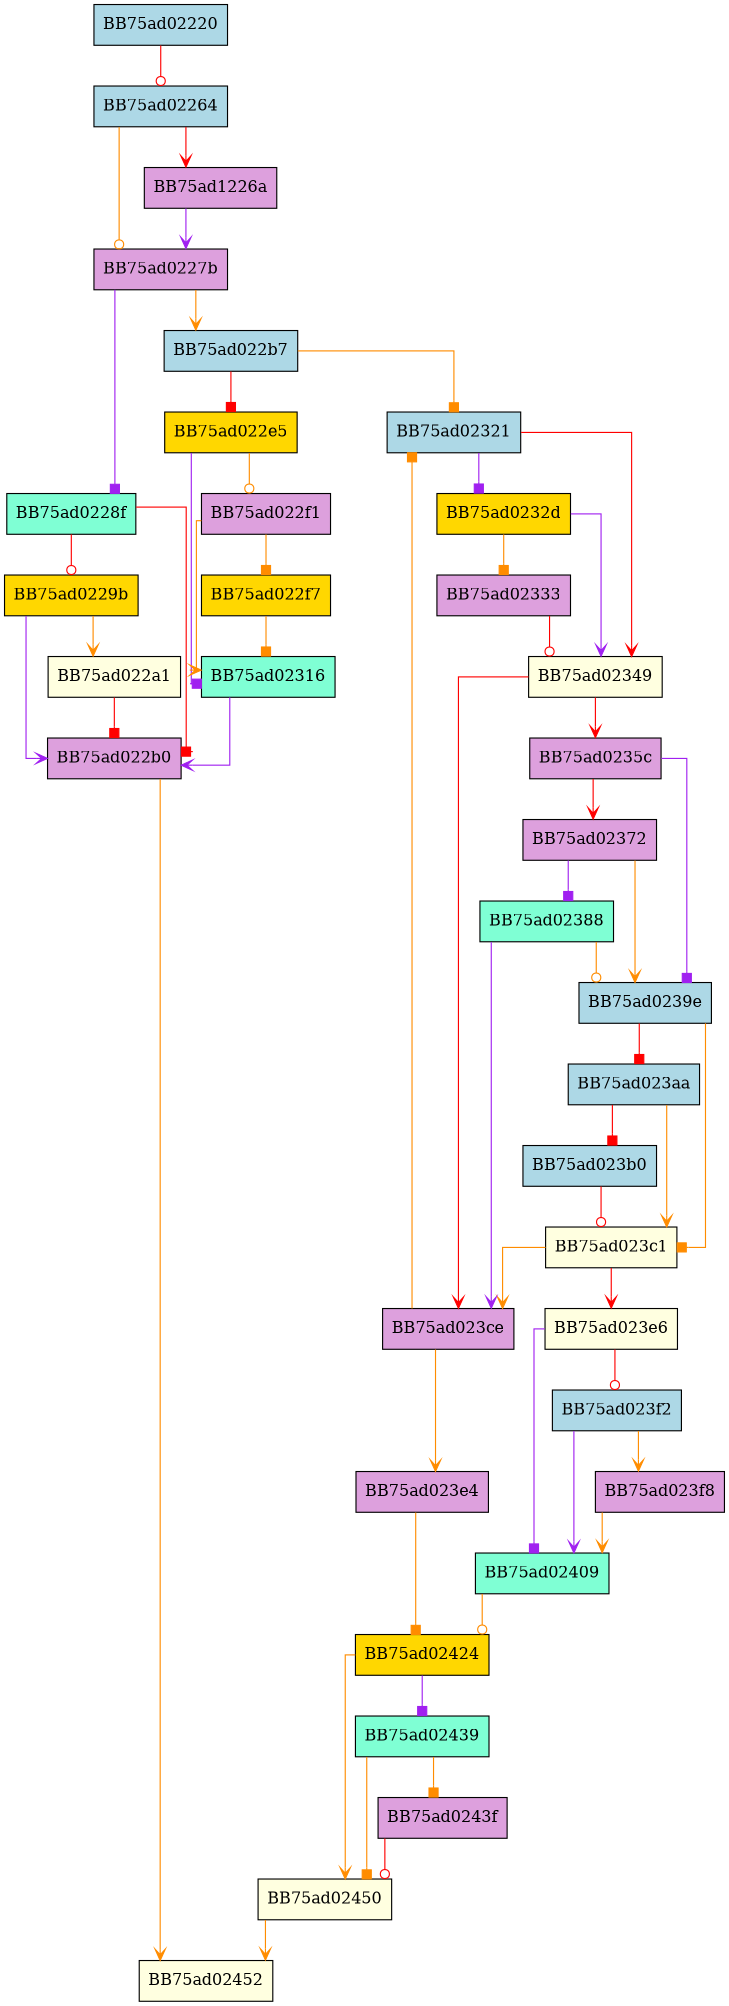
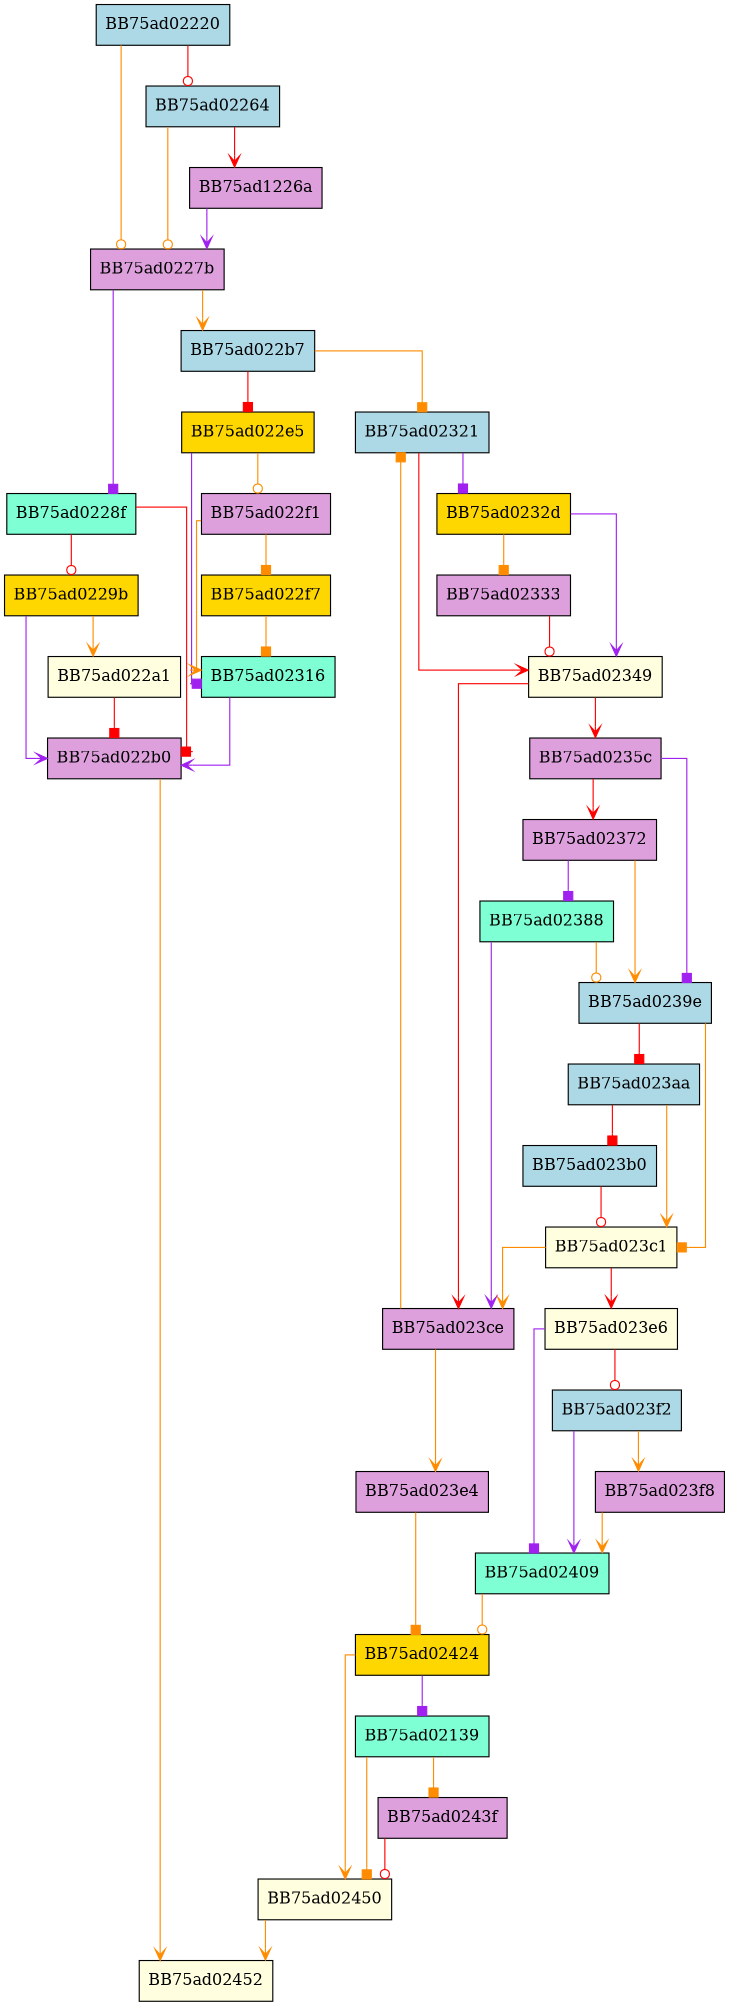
none -> (121, 143)
(422, 1736) -> (422, 1736)
